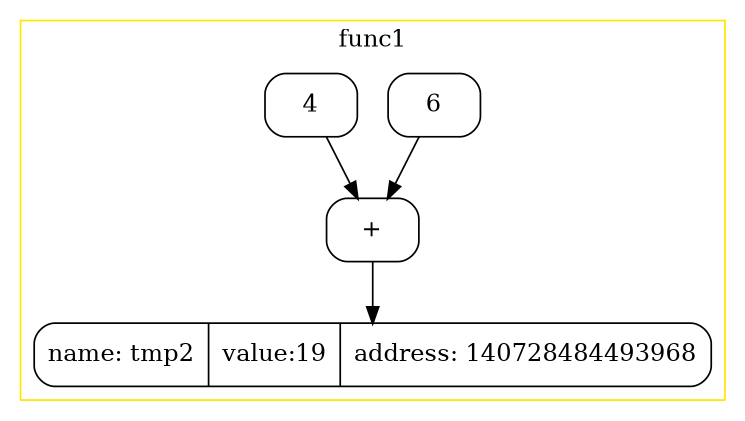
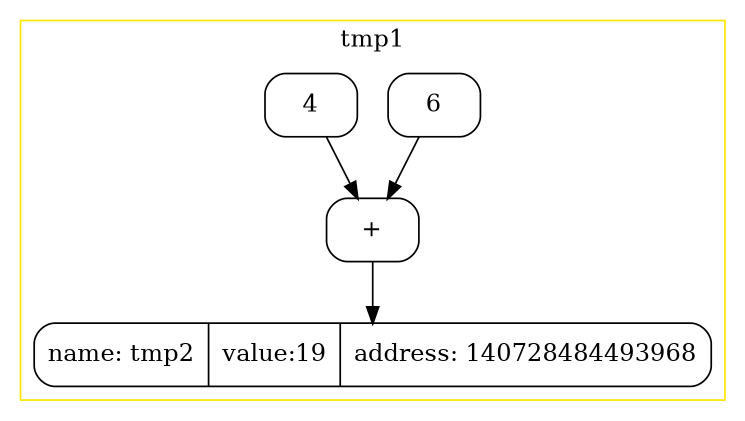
(373, 40) -> (373, 40)
